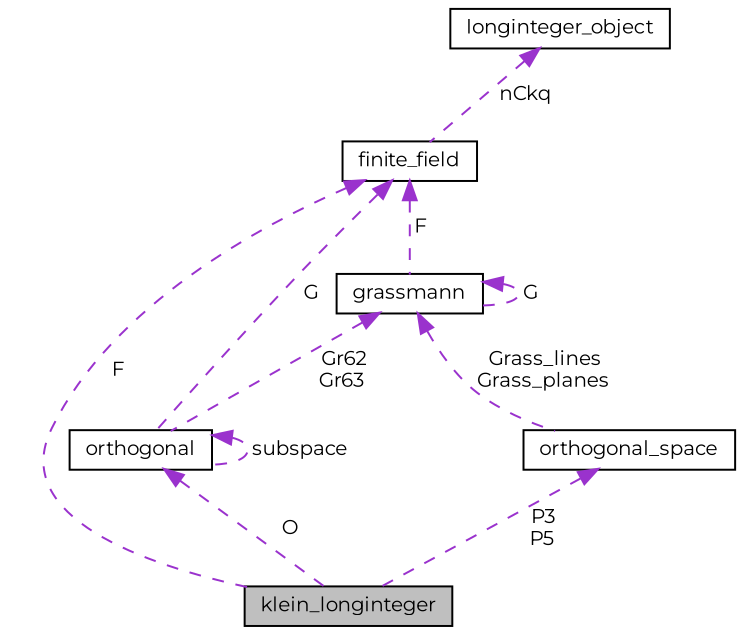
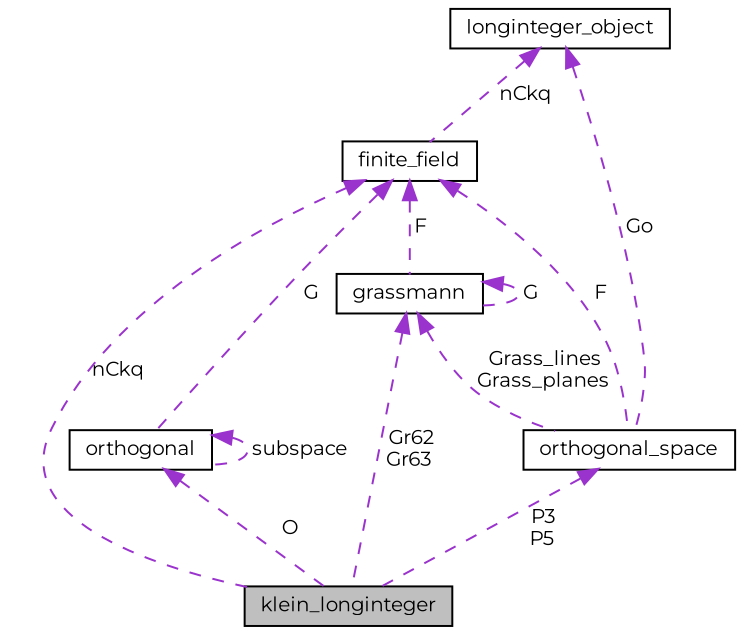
none -> (624, 247)
none -> (573, 291)
(116, 371) -> (116, 371)
(267, 377) -> (377, 460)
